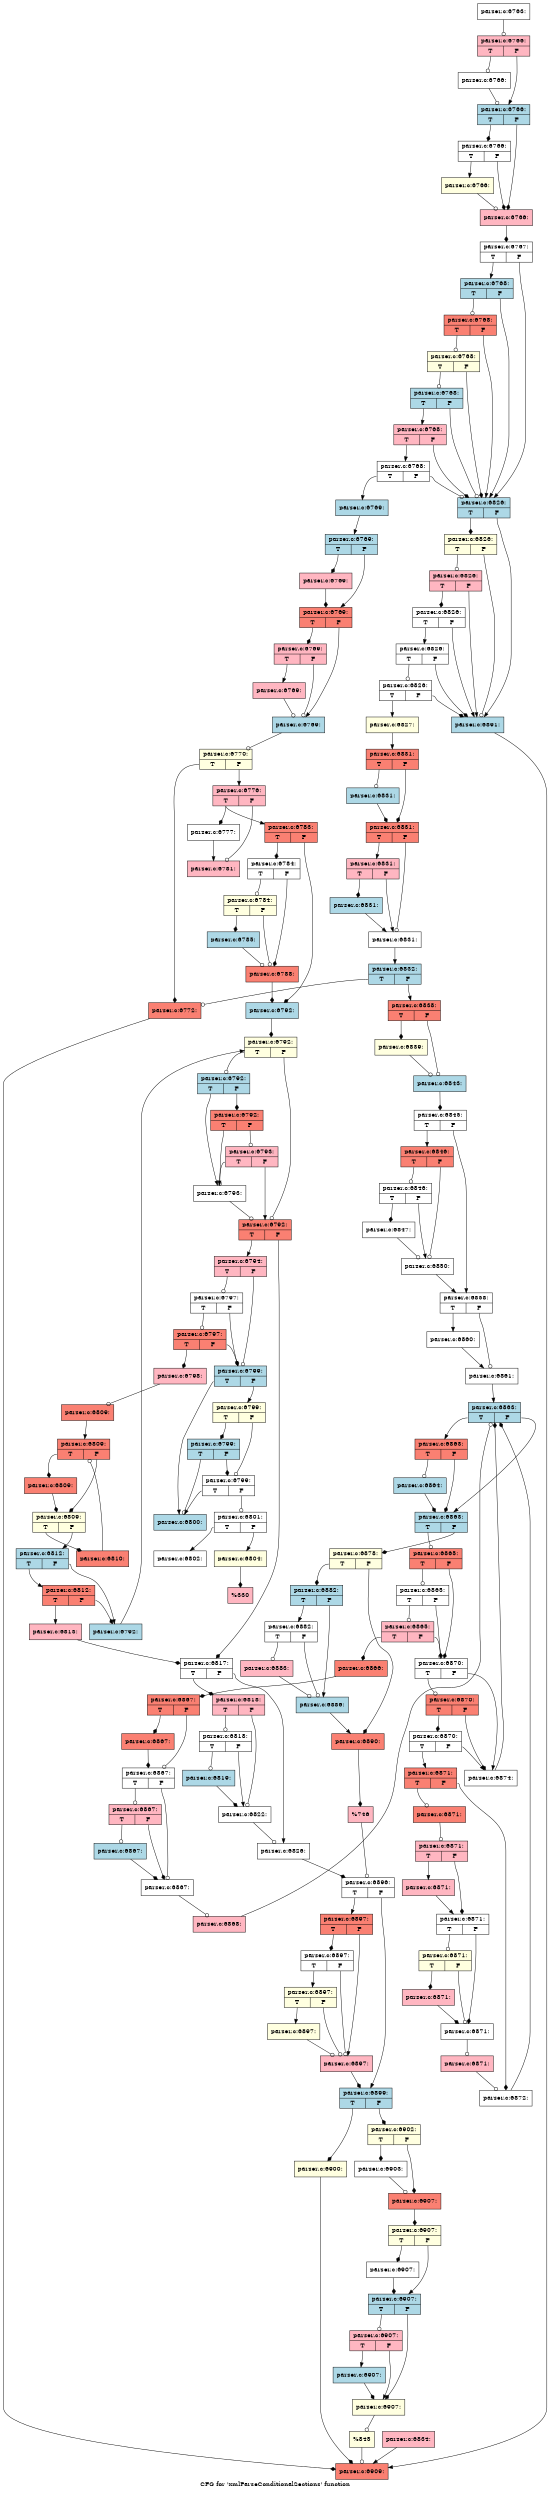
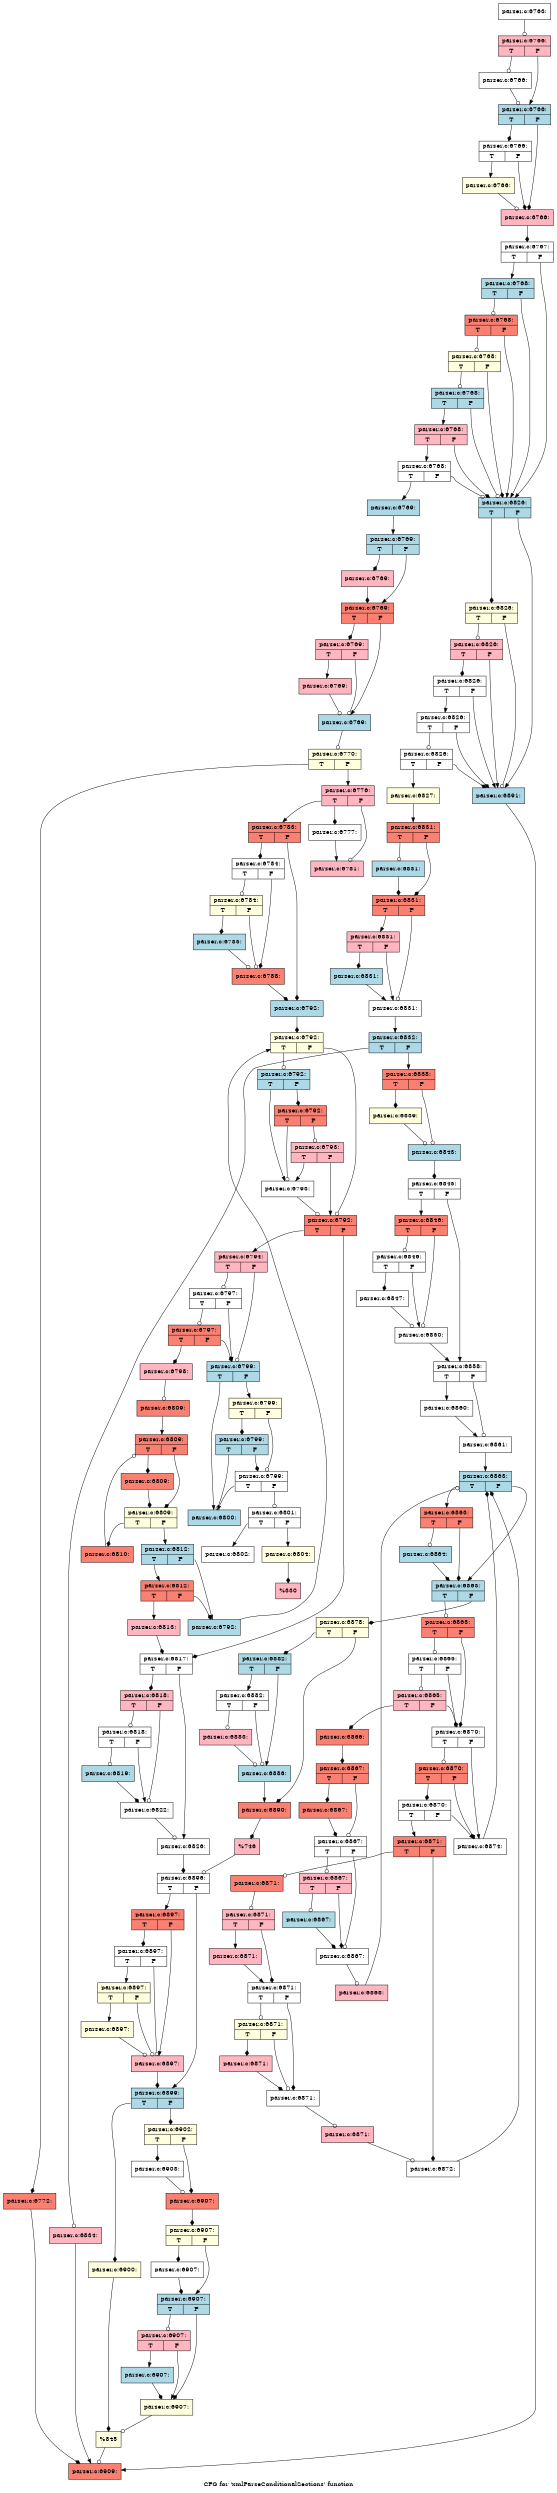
(286, 989) -> (69, 1566)
(321, 2323) -> (109, 2352)
